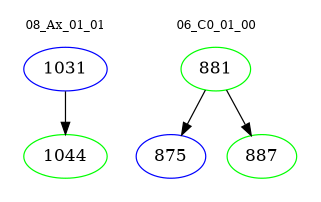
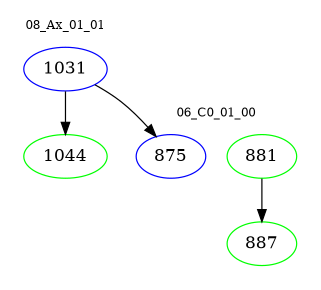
(196, 107) -> (134, 113)
